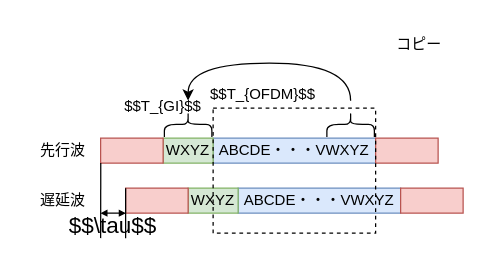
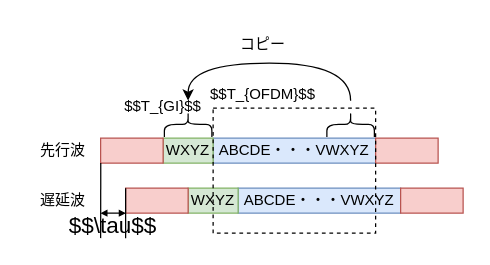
(419, 44) -> (263, 44)
